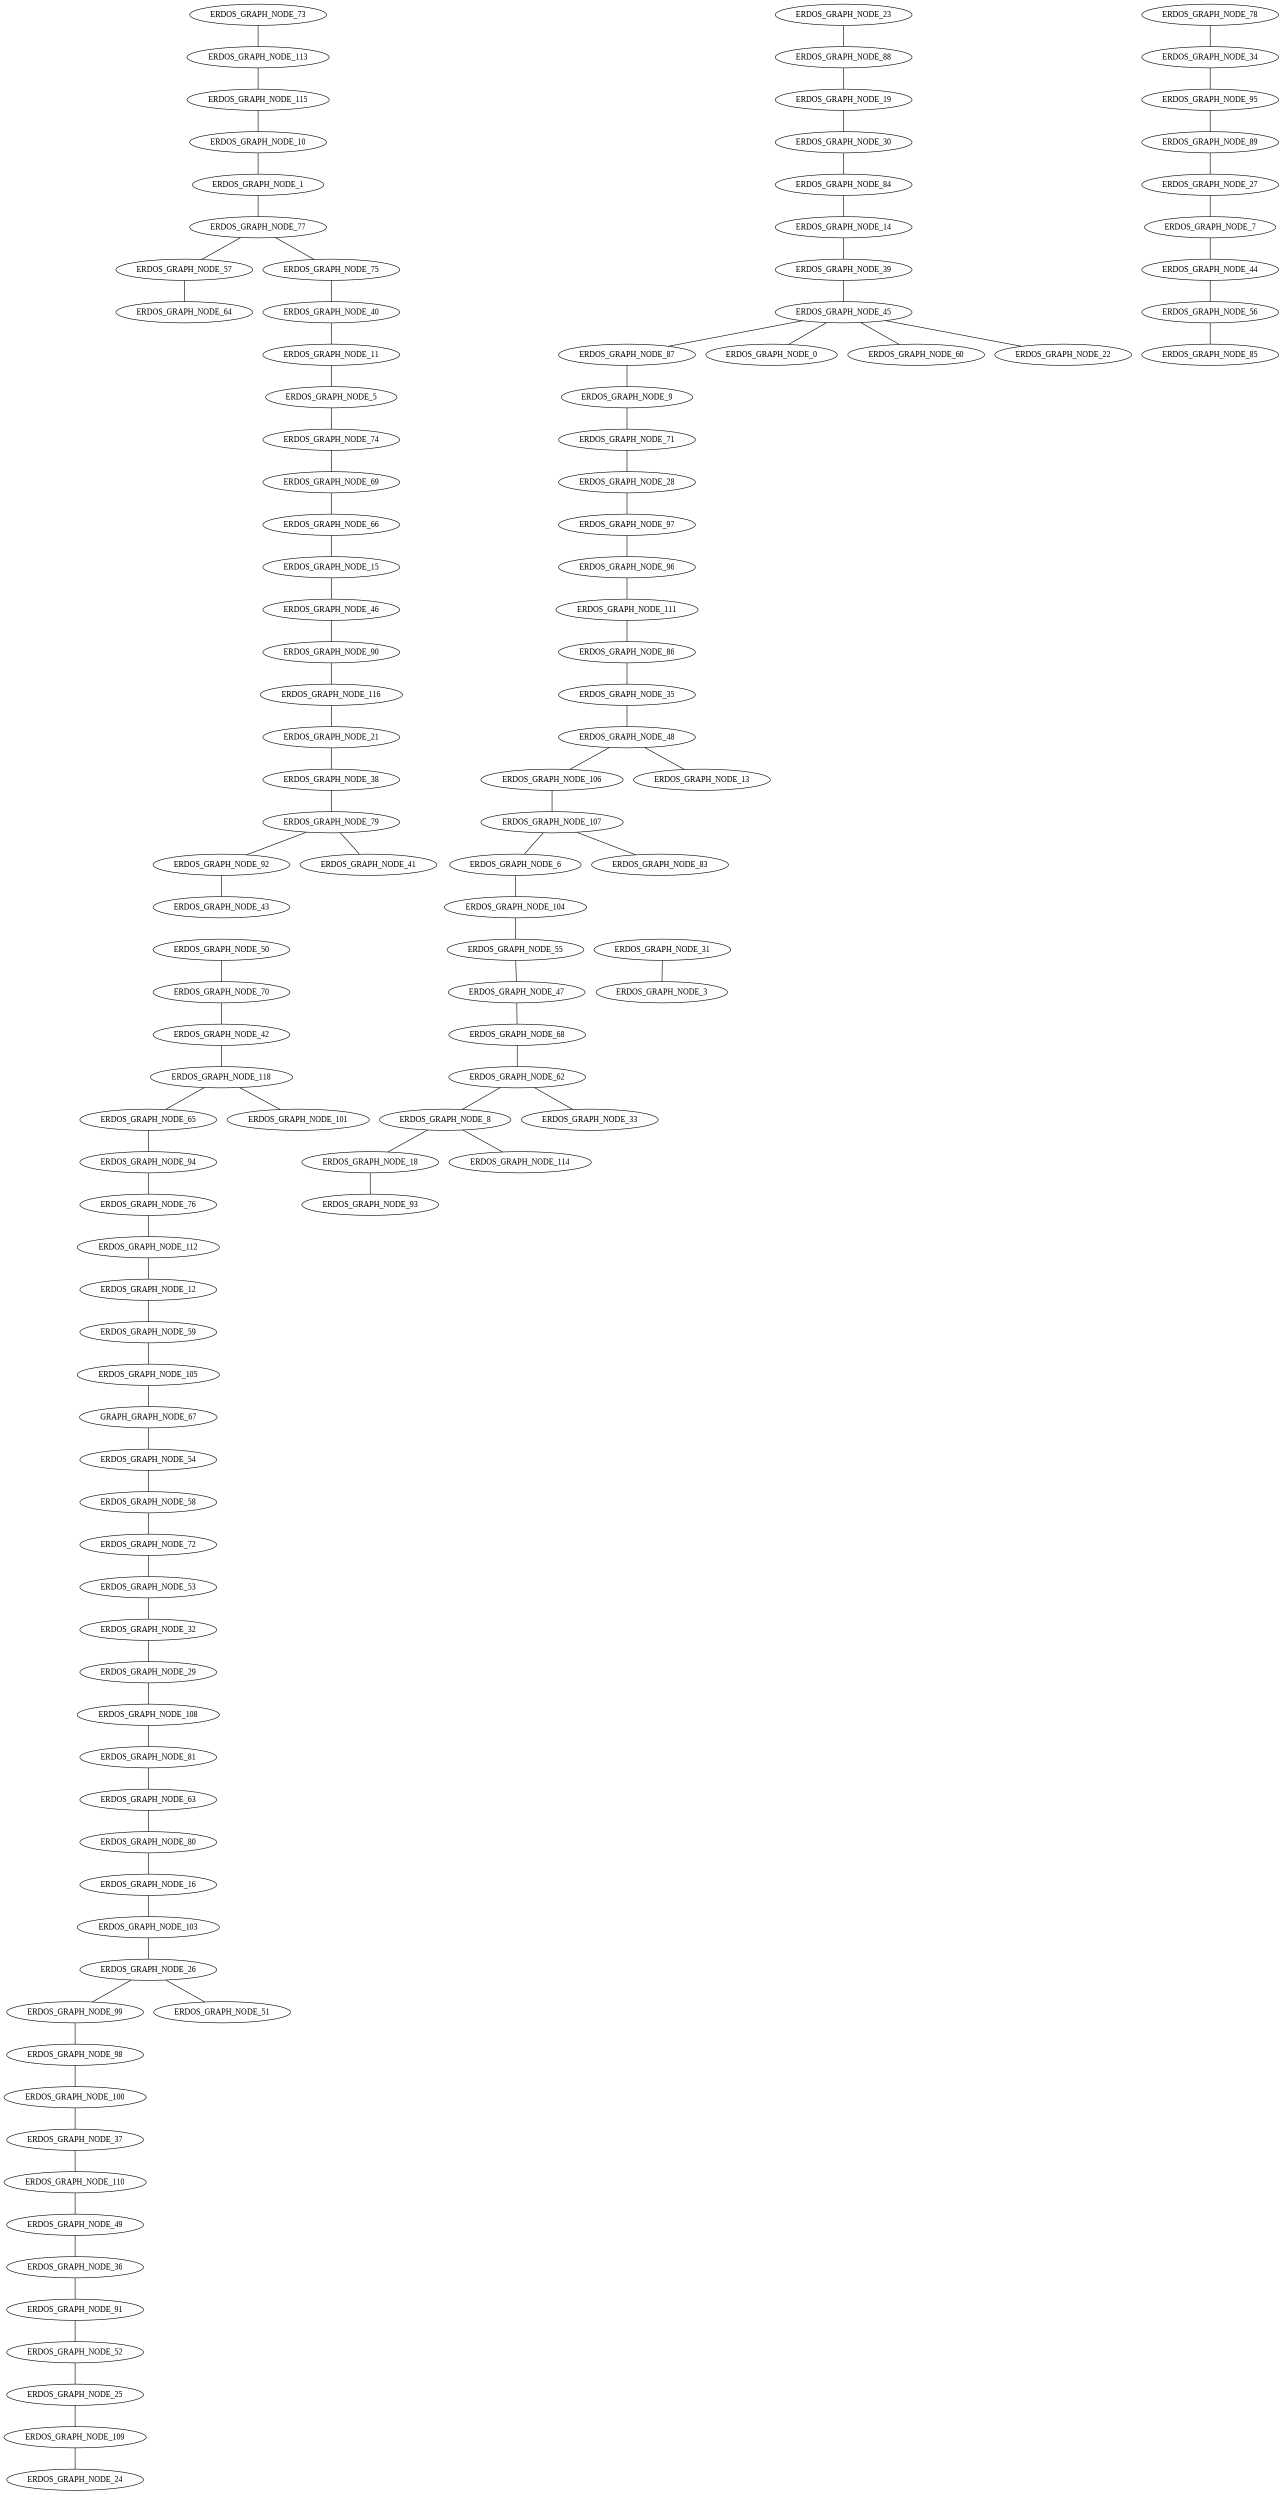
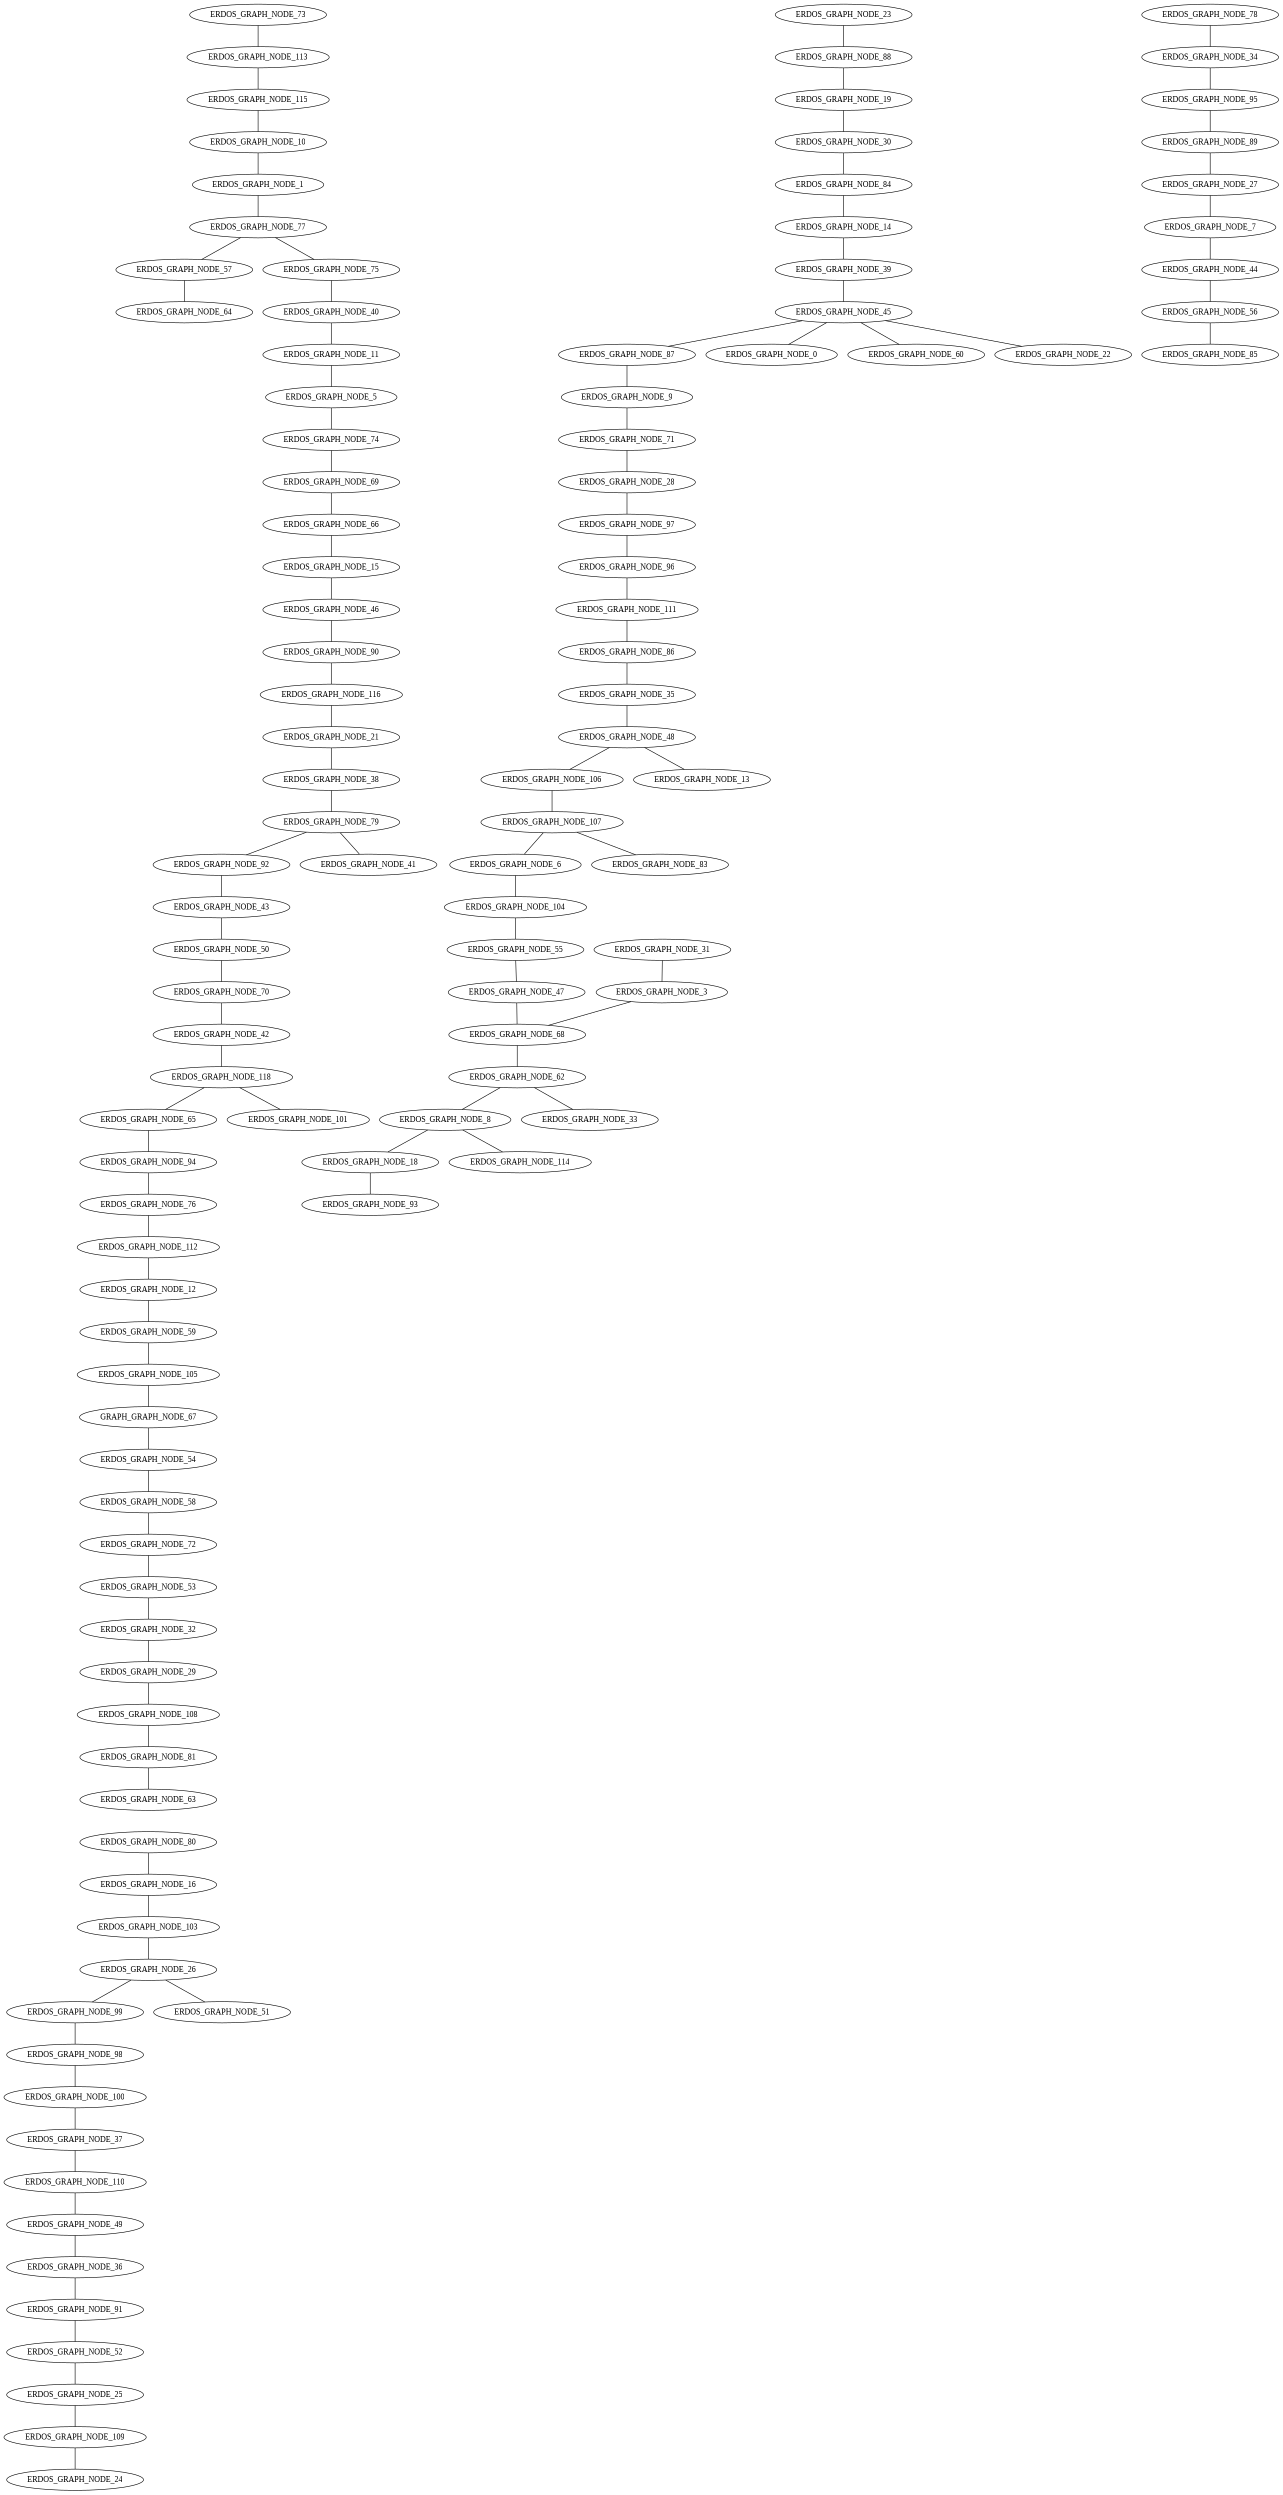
none -> (221, 929)
none -> (590, 1013)
(148, 1821) -> none
